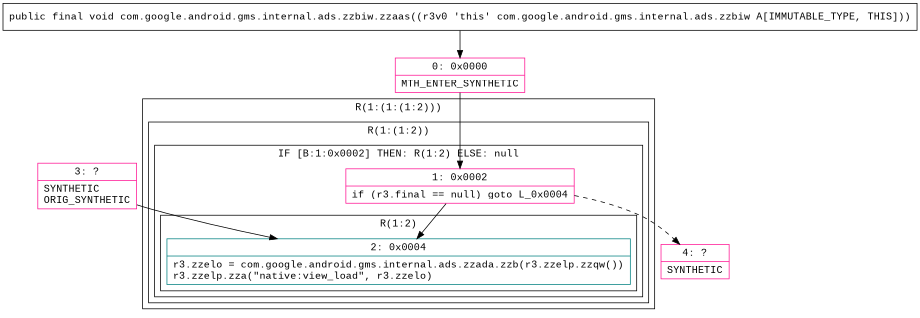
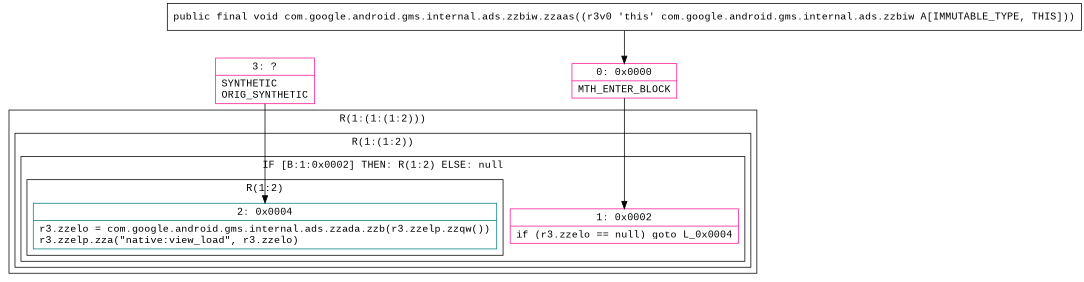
(460, 83) -> (624, 89)
(460, 194) -> (624, 234)
(432, 220) -> none
(695, 262) -> none
